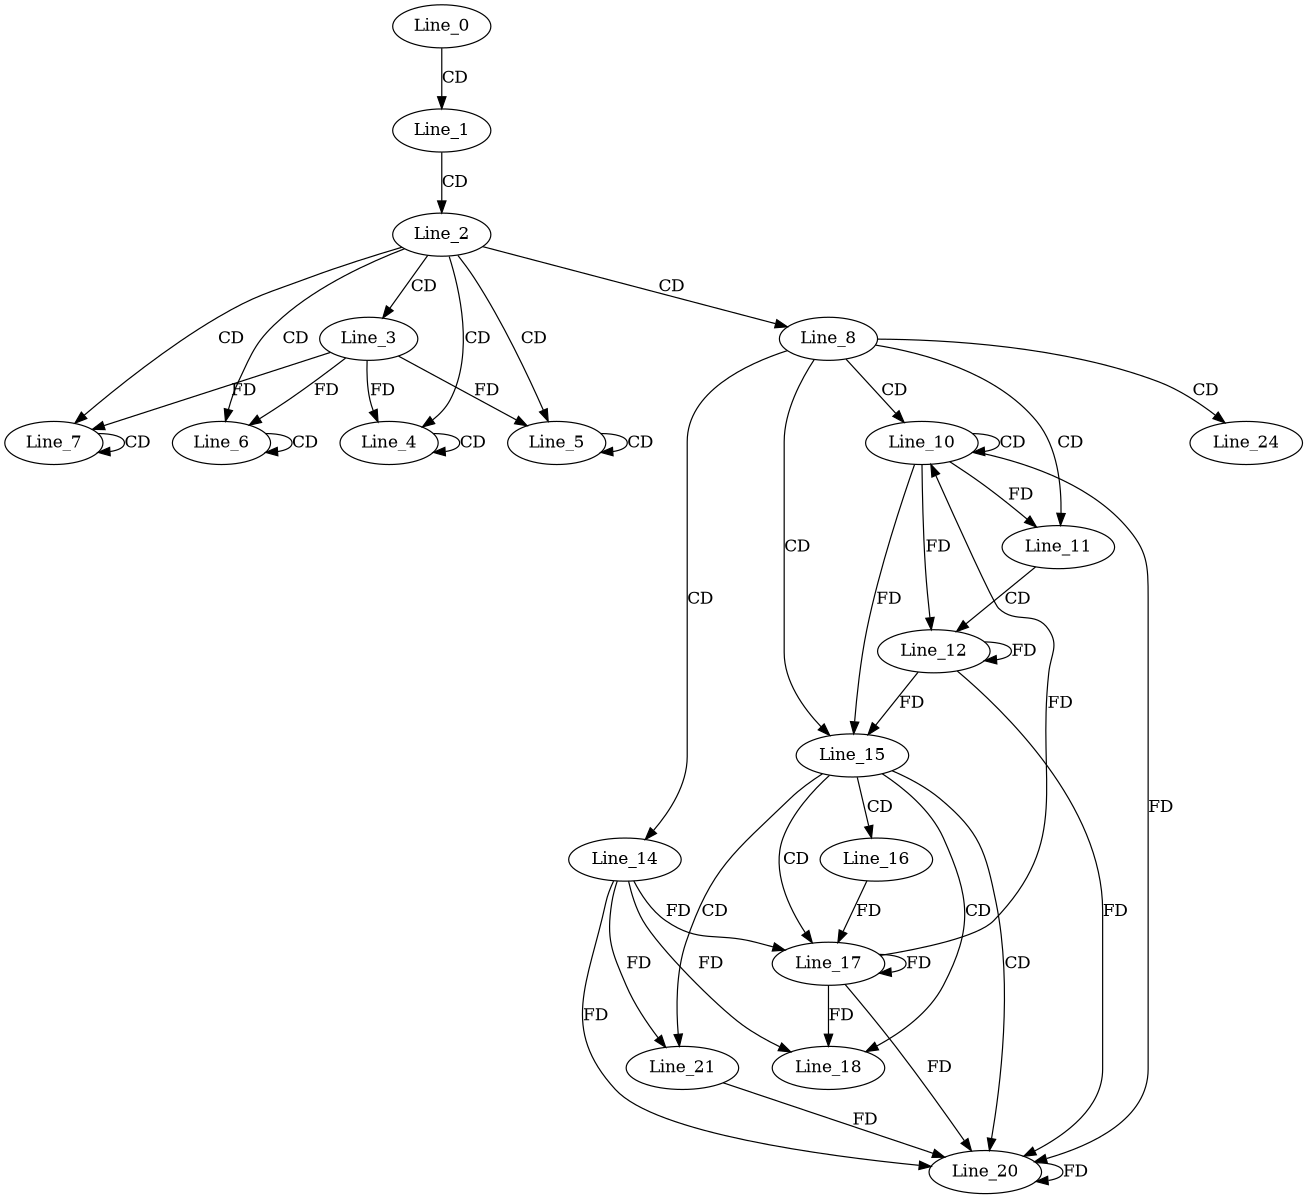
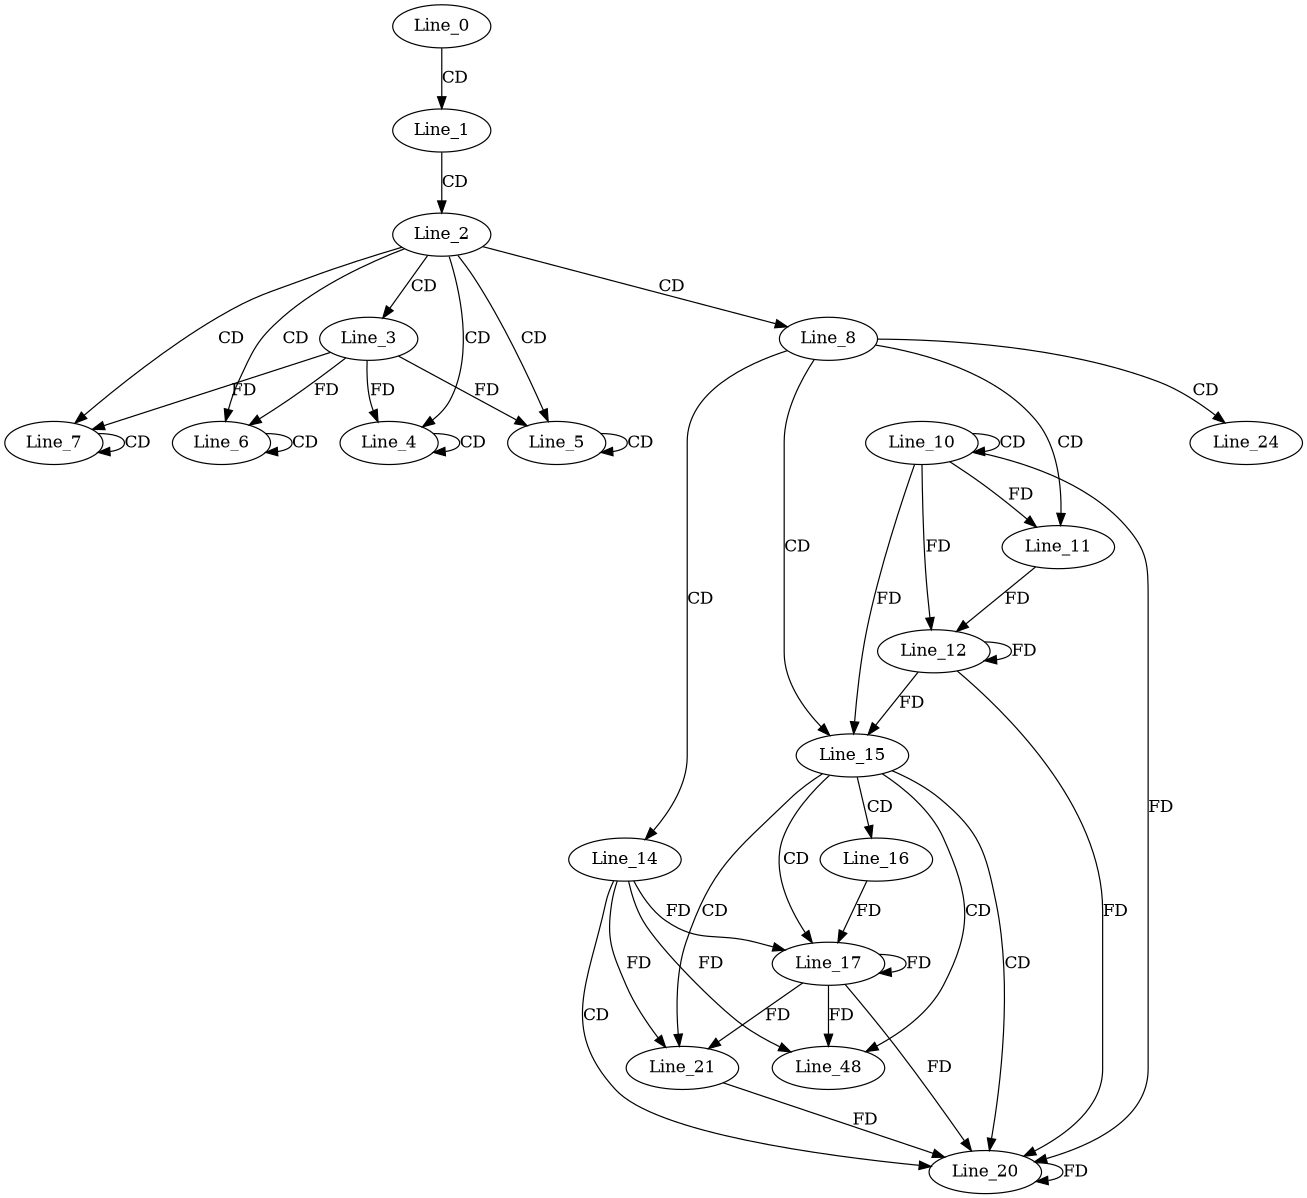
(871, 386) -> none
(1018, 599) -> (1018, 599)
(1046, 740) -> (761, 1012)
(596, 1016) -> (596, 1016)
(828, 1068) -> (828, 1068)
